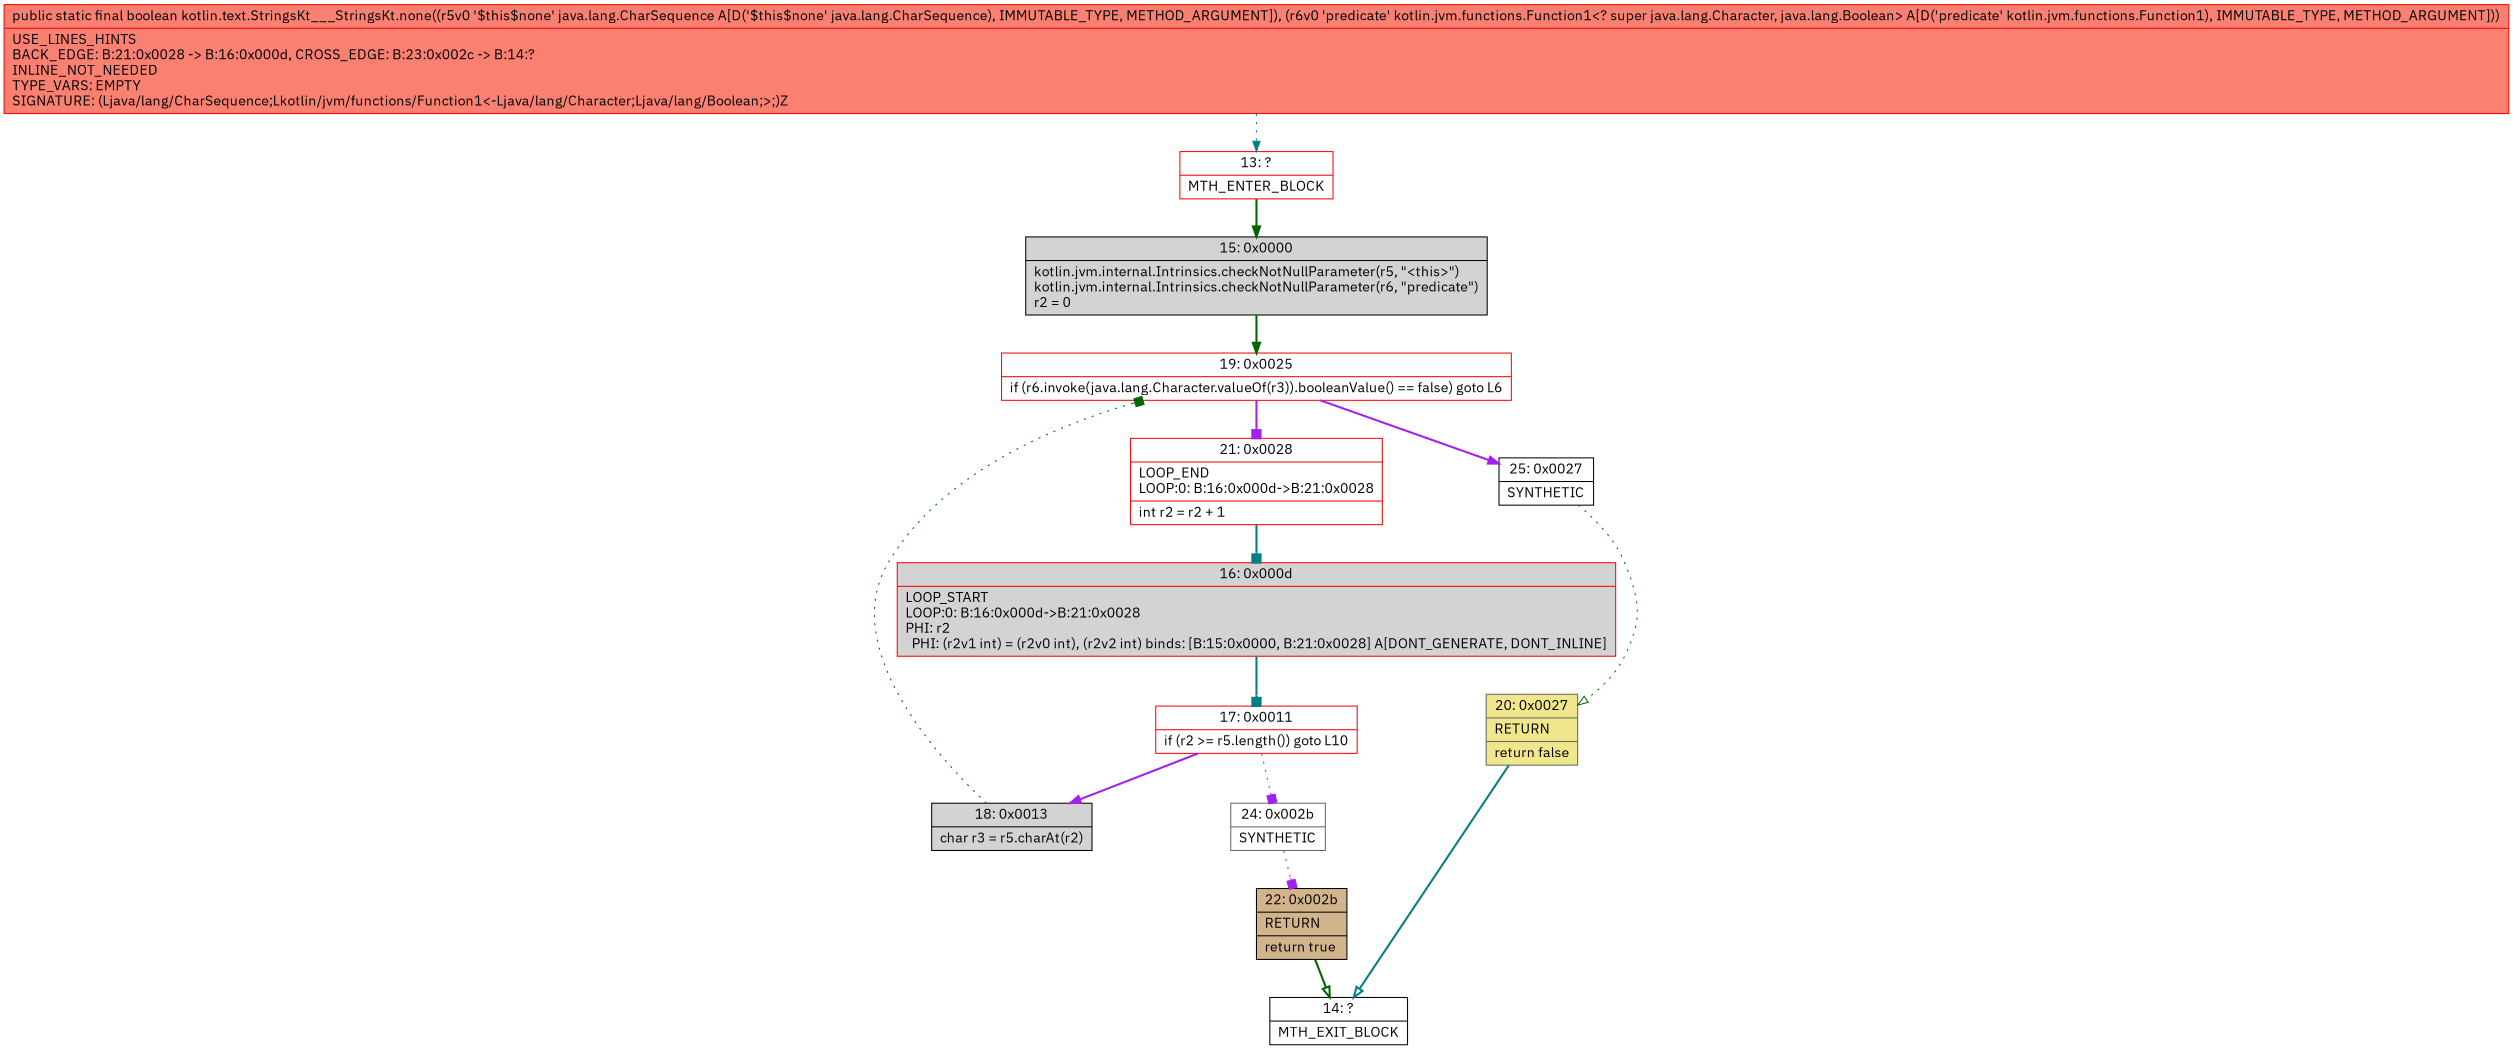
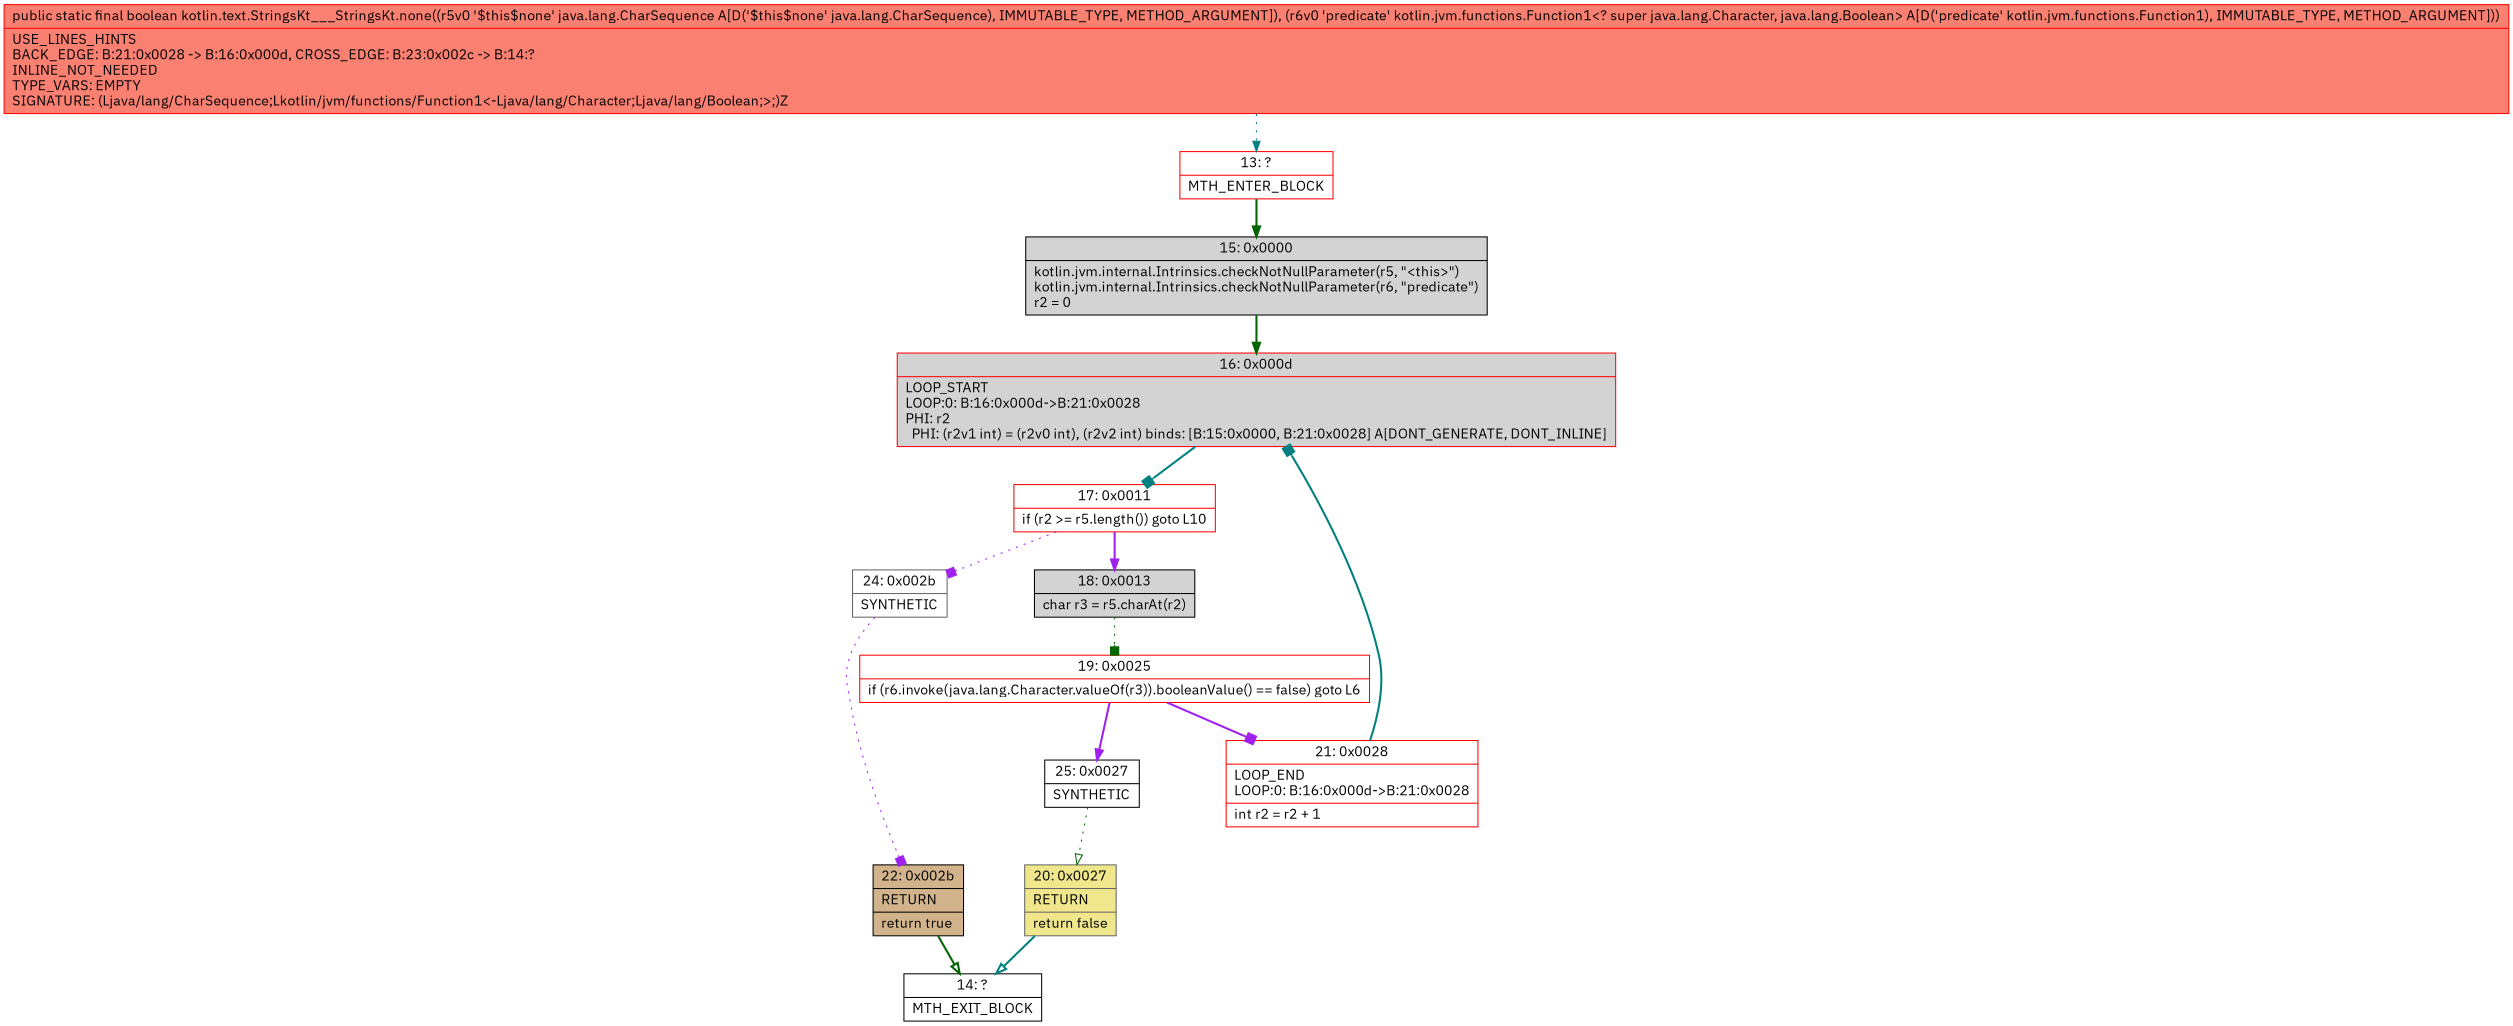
(1256, 329) -> (1256, 329)
